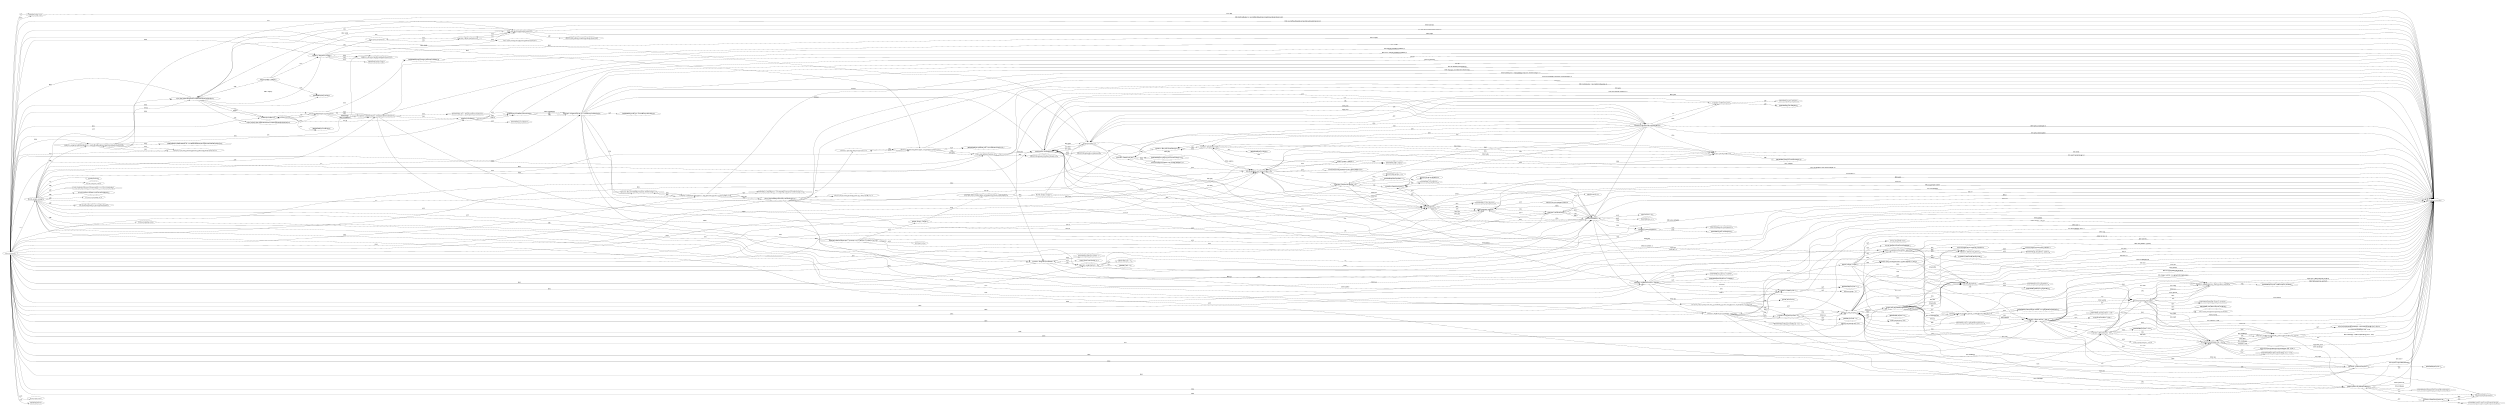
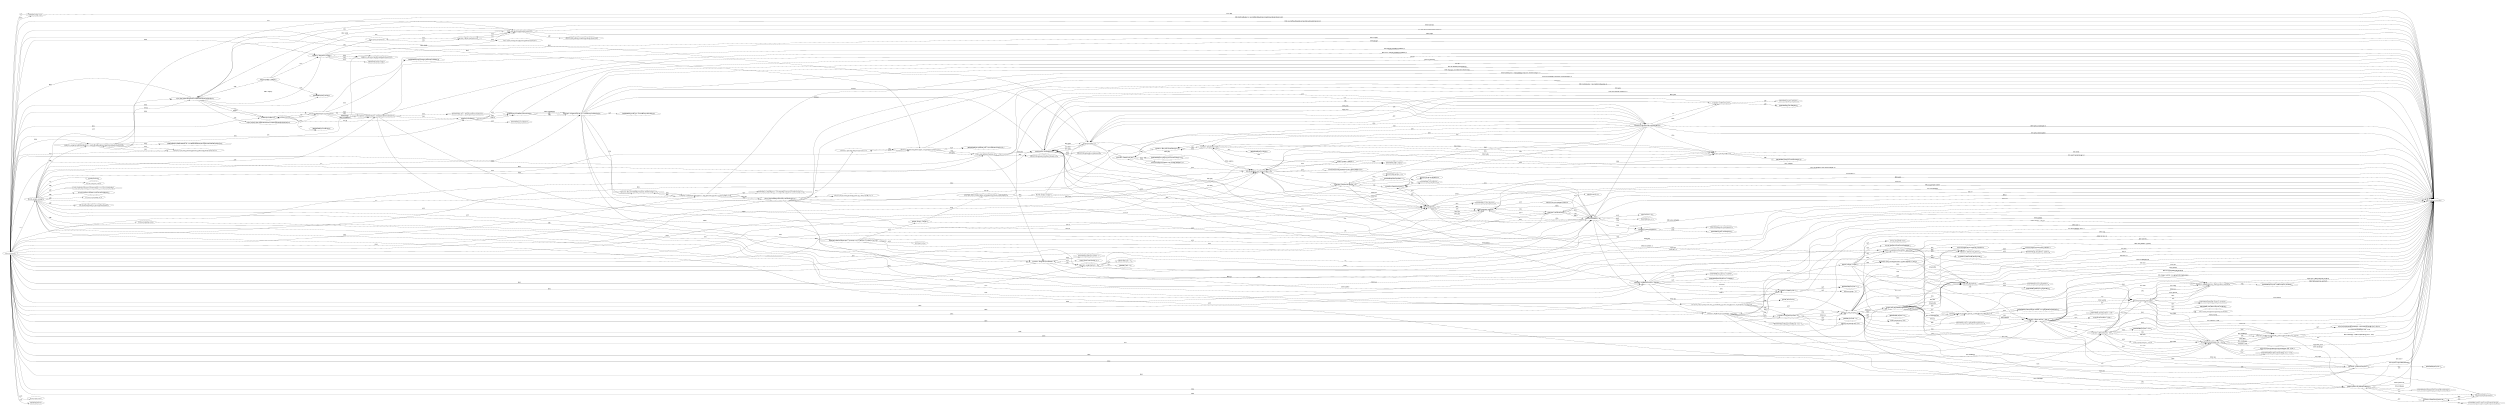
(1504, 45) -> (1434, 42)
(2171, 326) -> (2176, 342)
